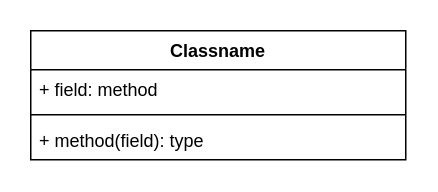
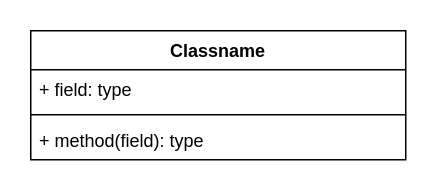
(104, 91) -> (94, 91)
